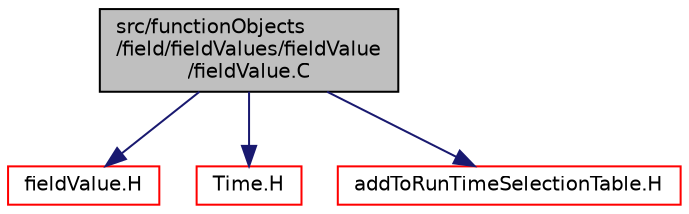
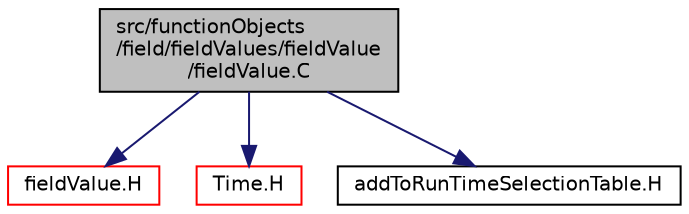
(509, 186) -> (509, 186)
